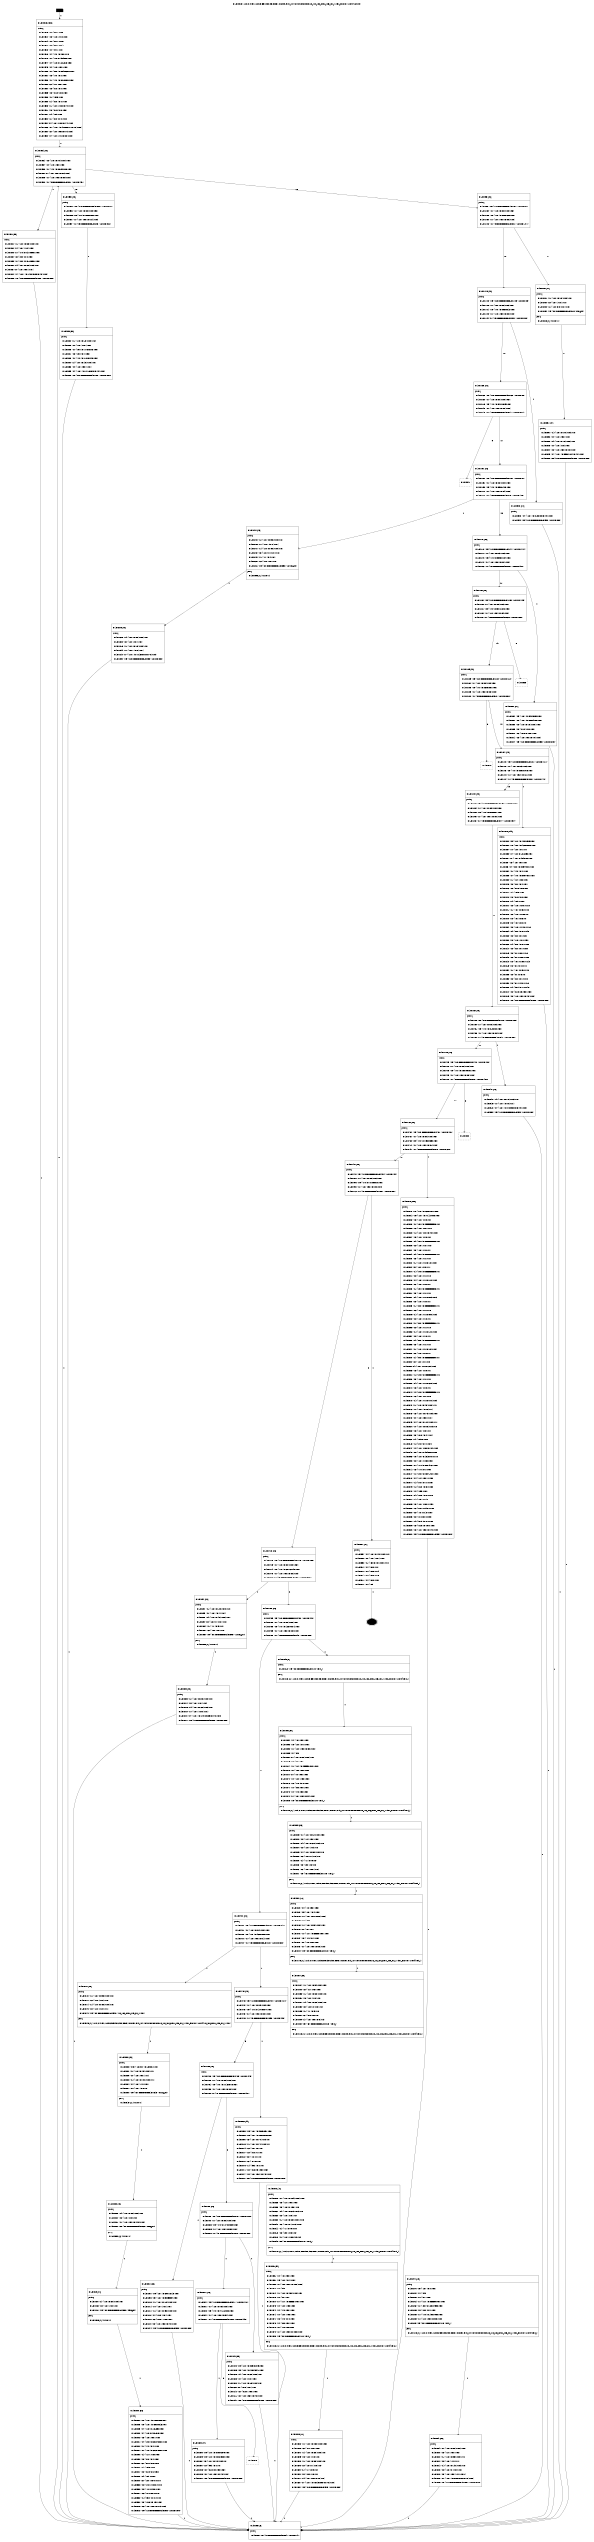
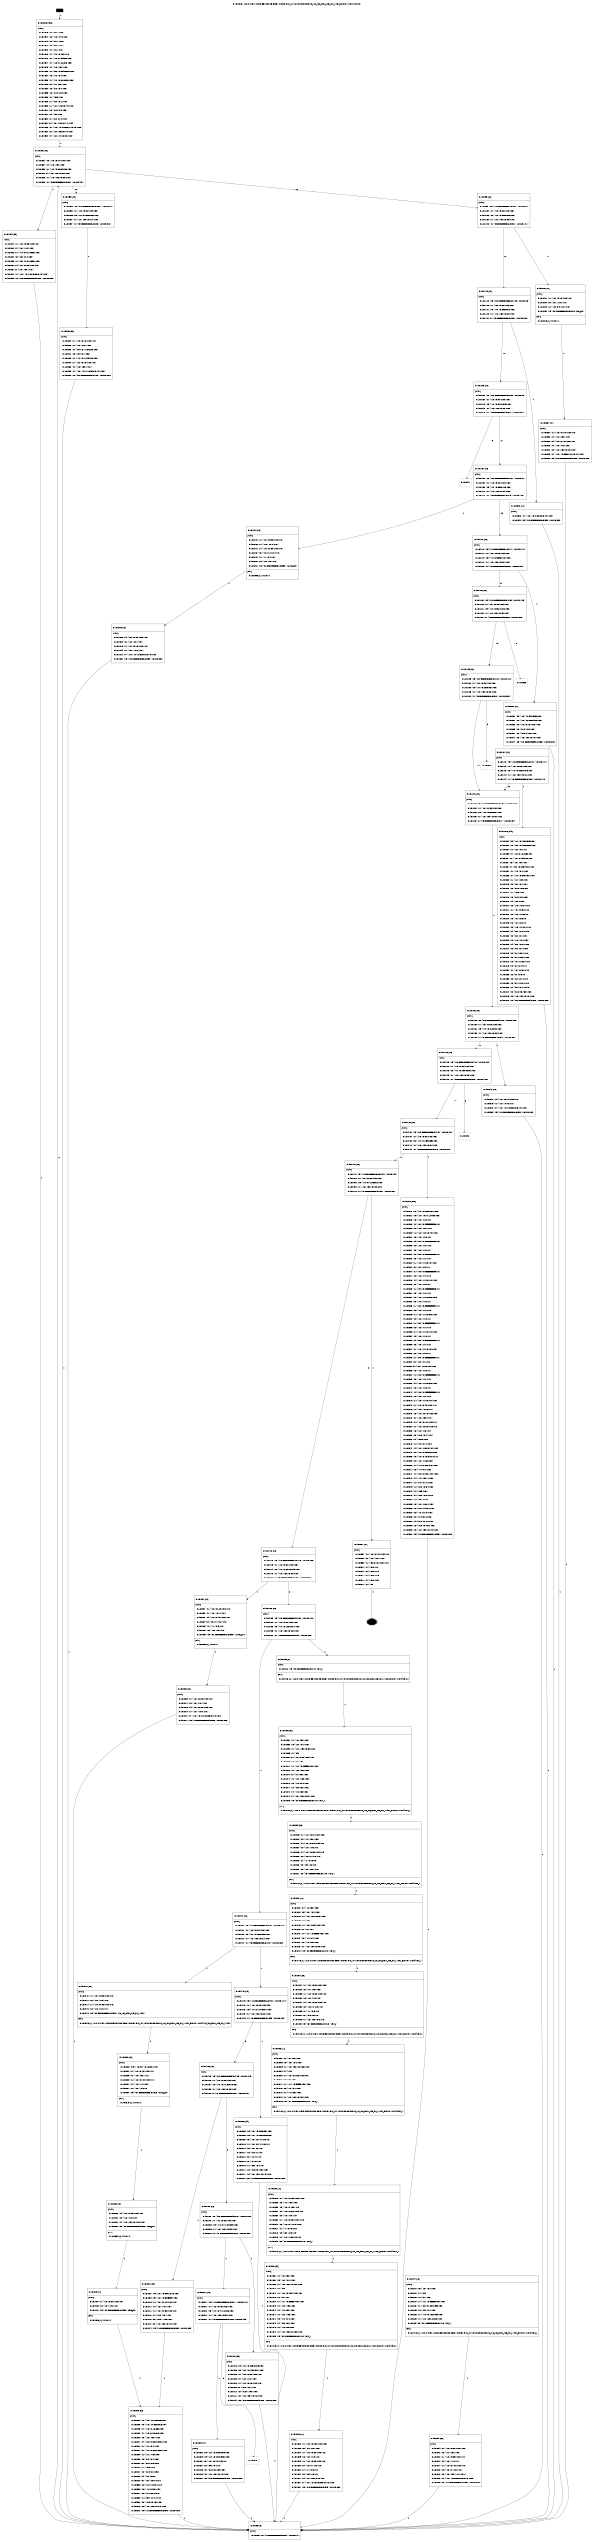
(493, 725) -> (473, 745)
none -> (338, 2080)
(184, 2454) -> (162, 2369)
